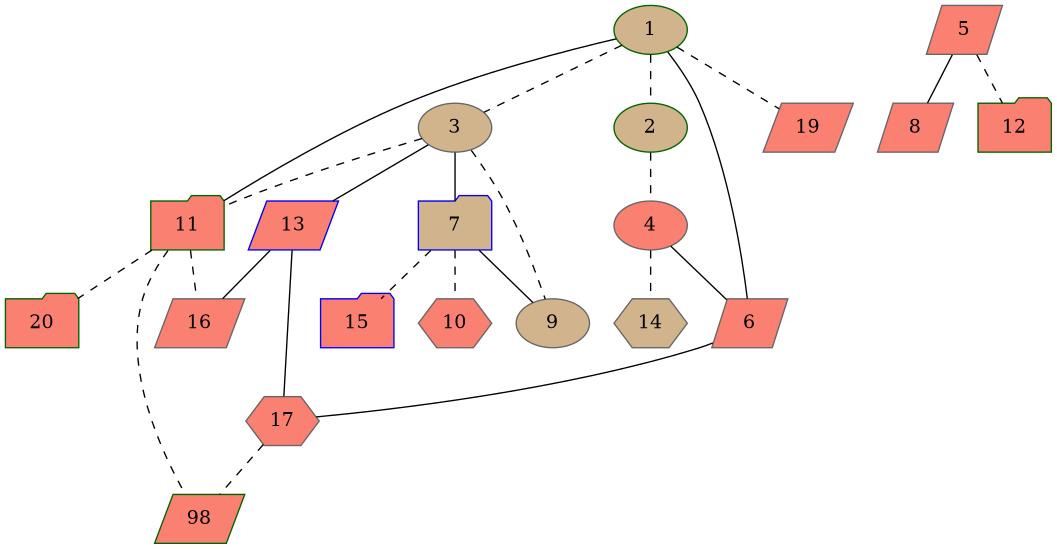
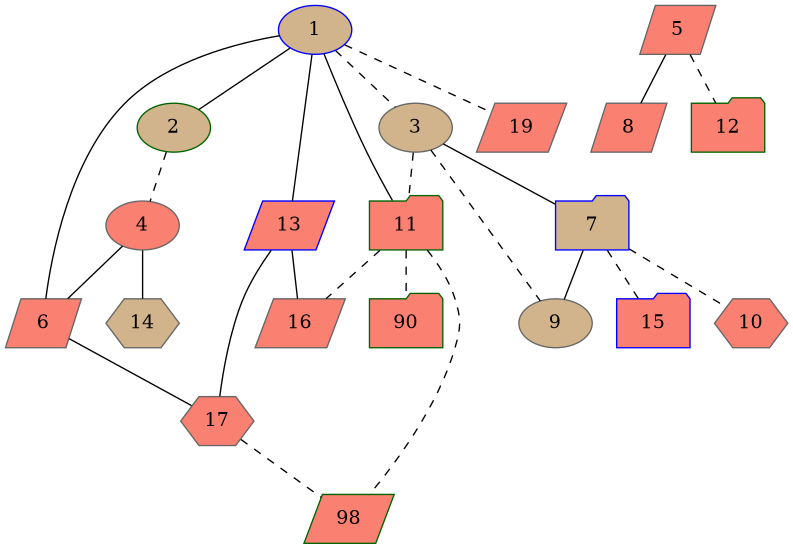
(651, 30) -> (315, 30)
(651, 79) -> (244, 79)
(381, 173) -> (302, 128)
(651, 275) -> (143, 275)
(42, 323) -> (406, 323)
